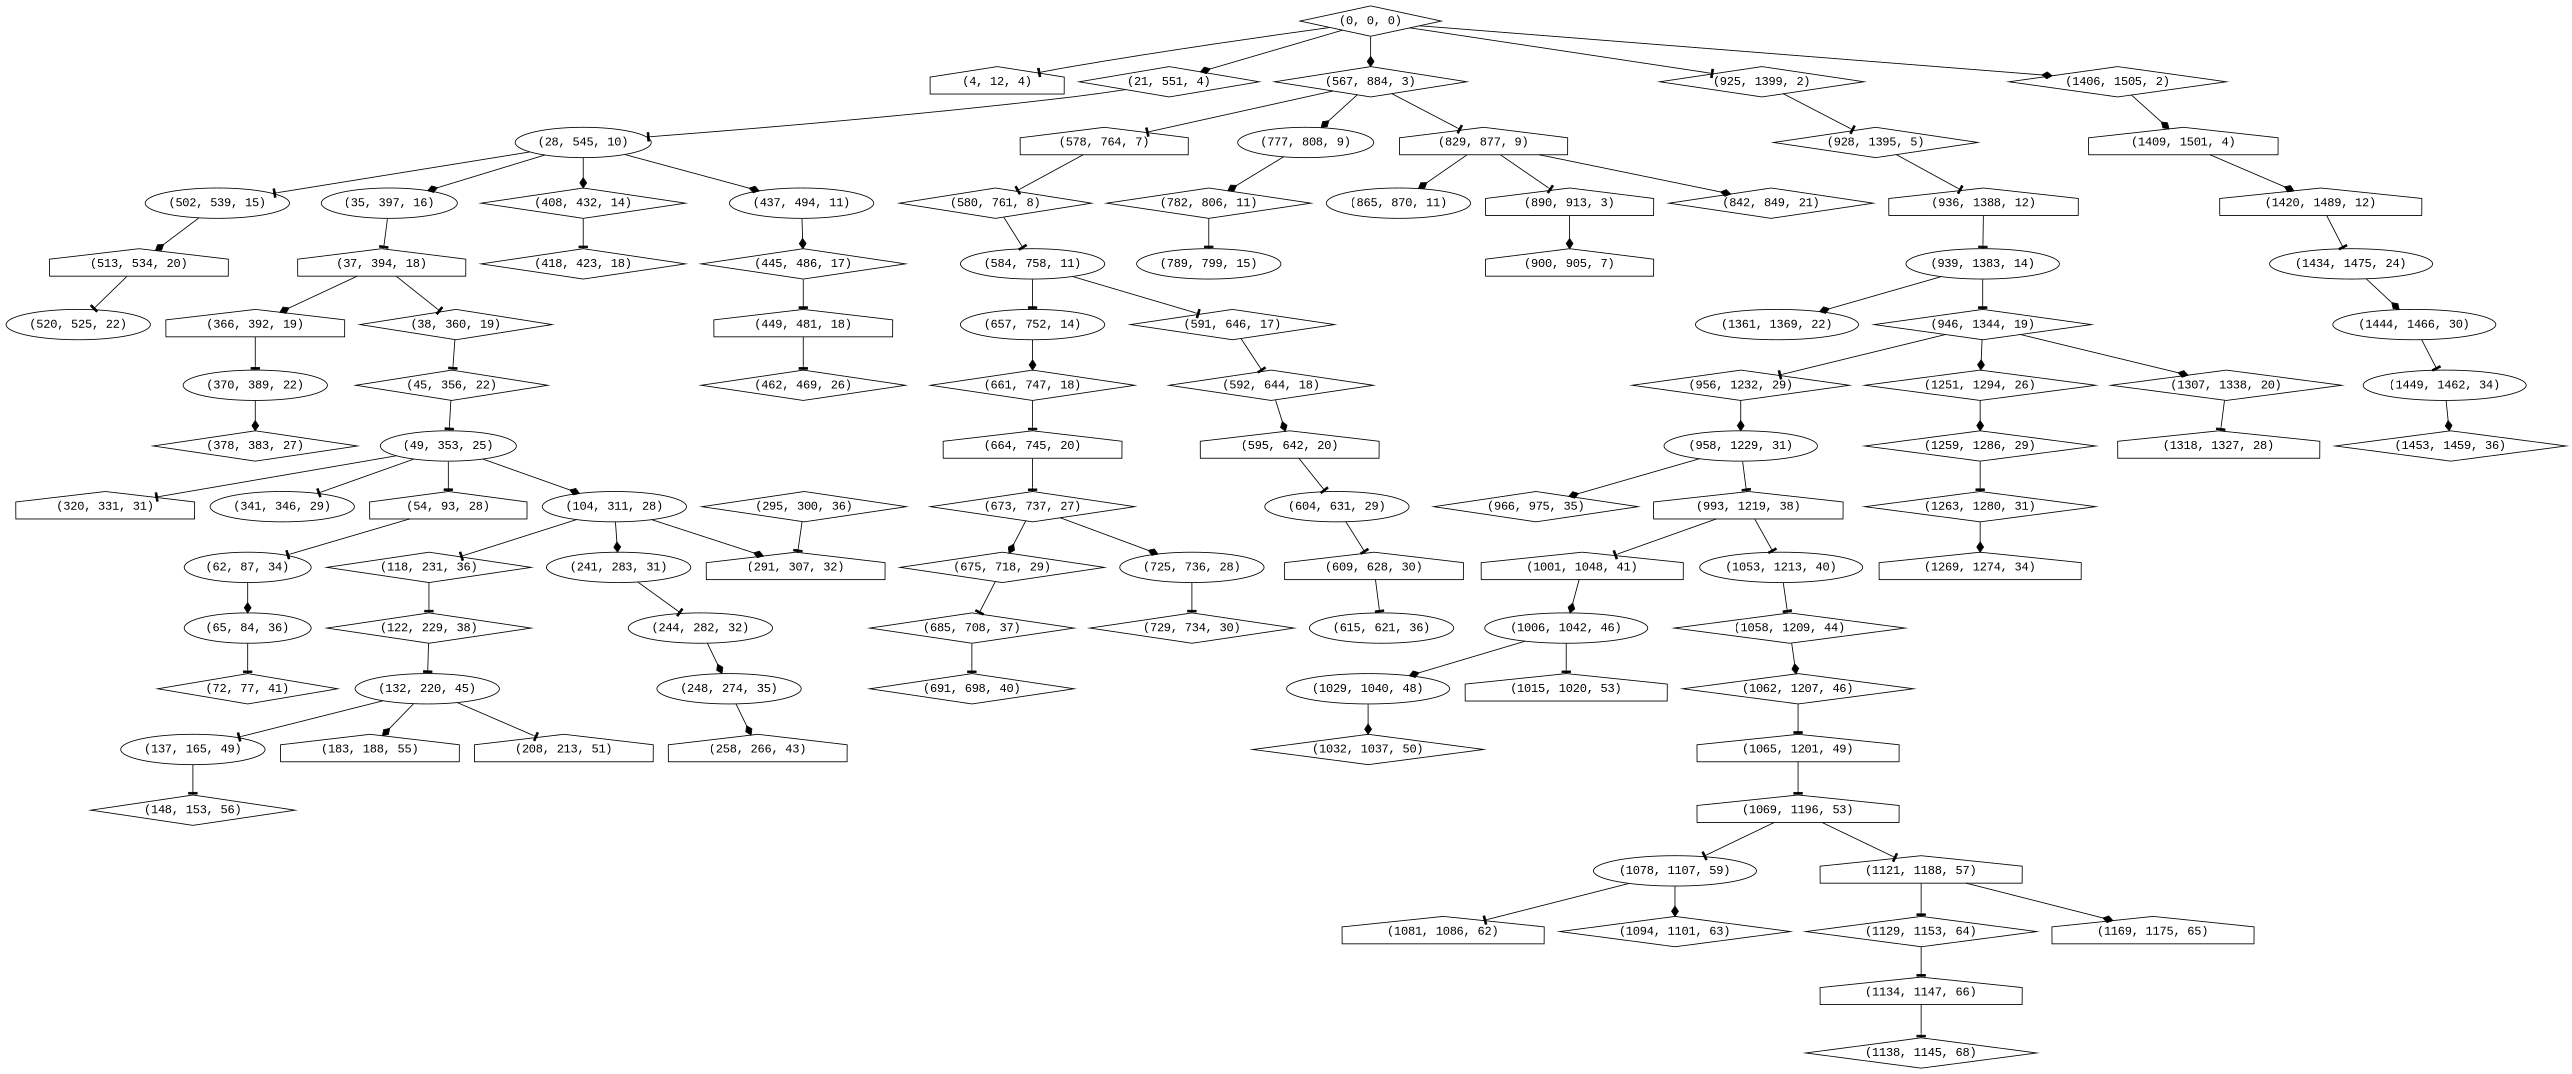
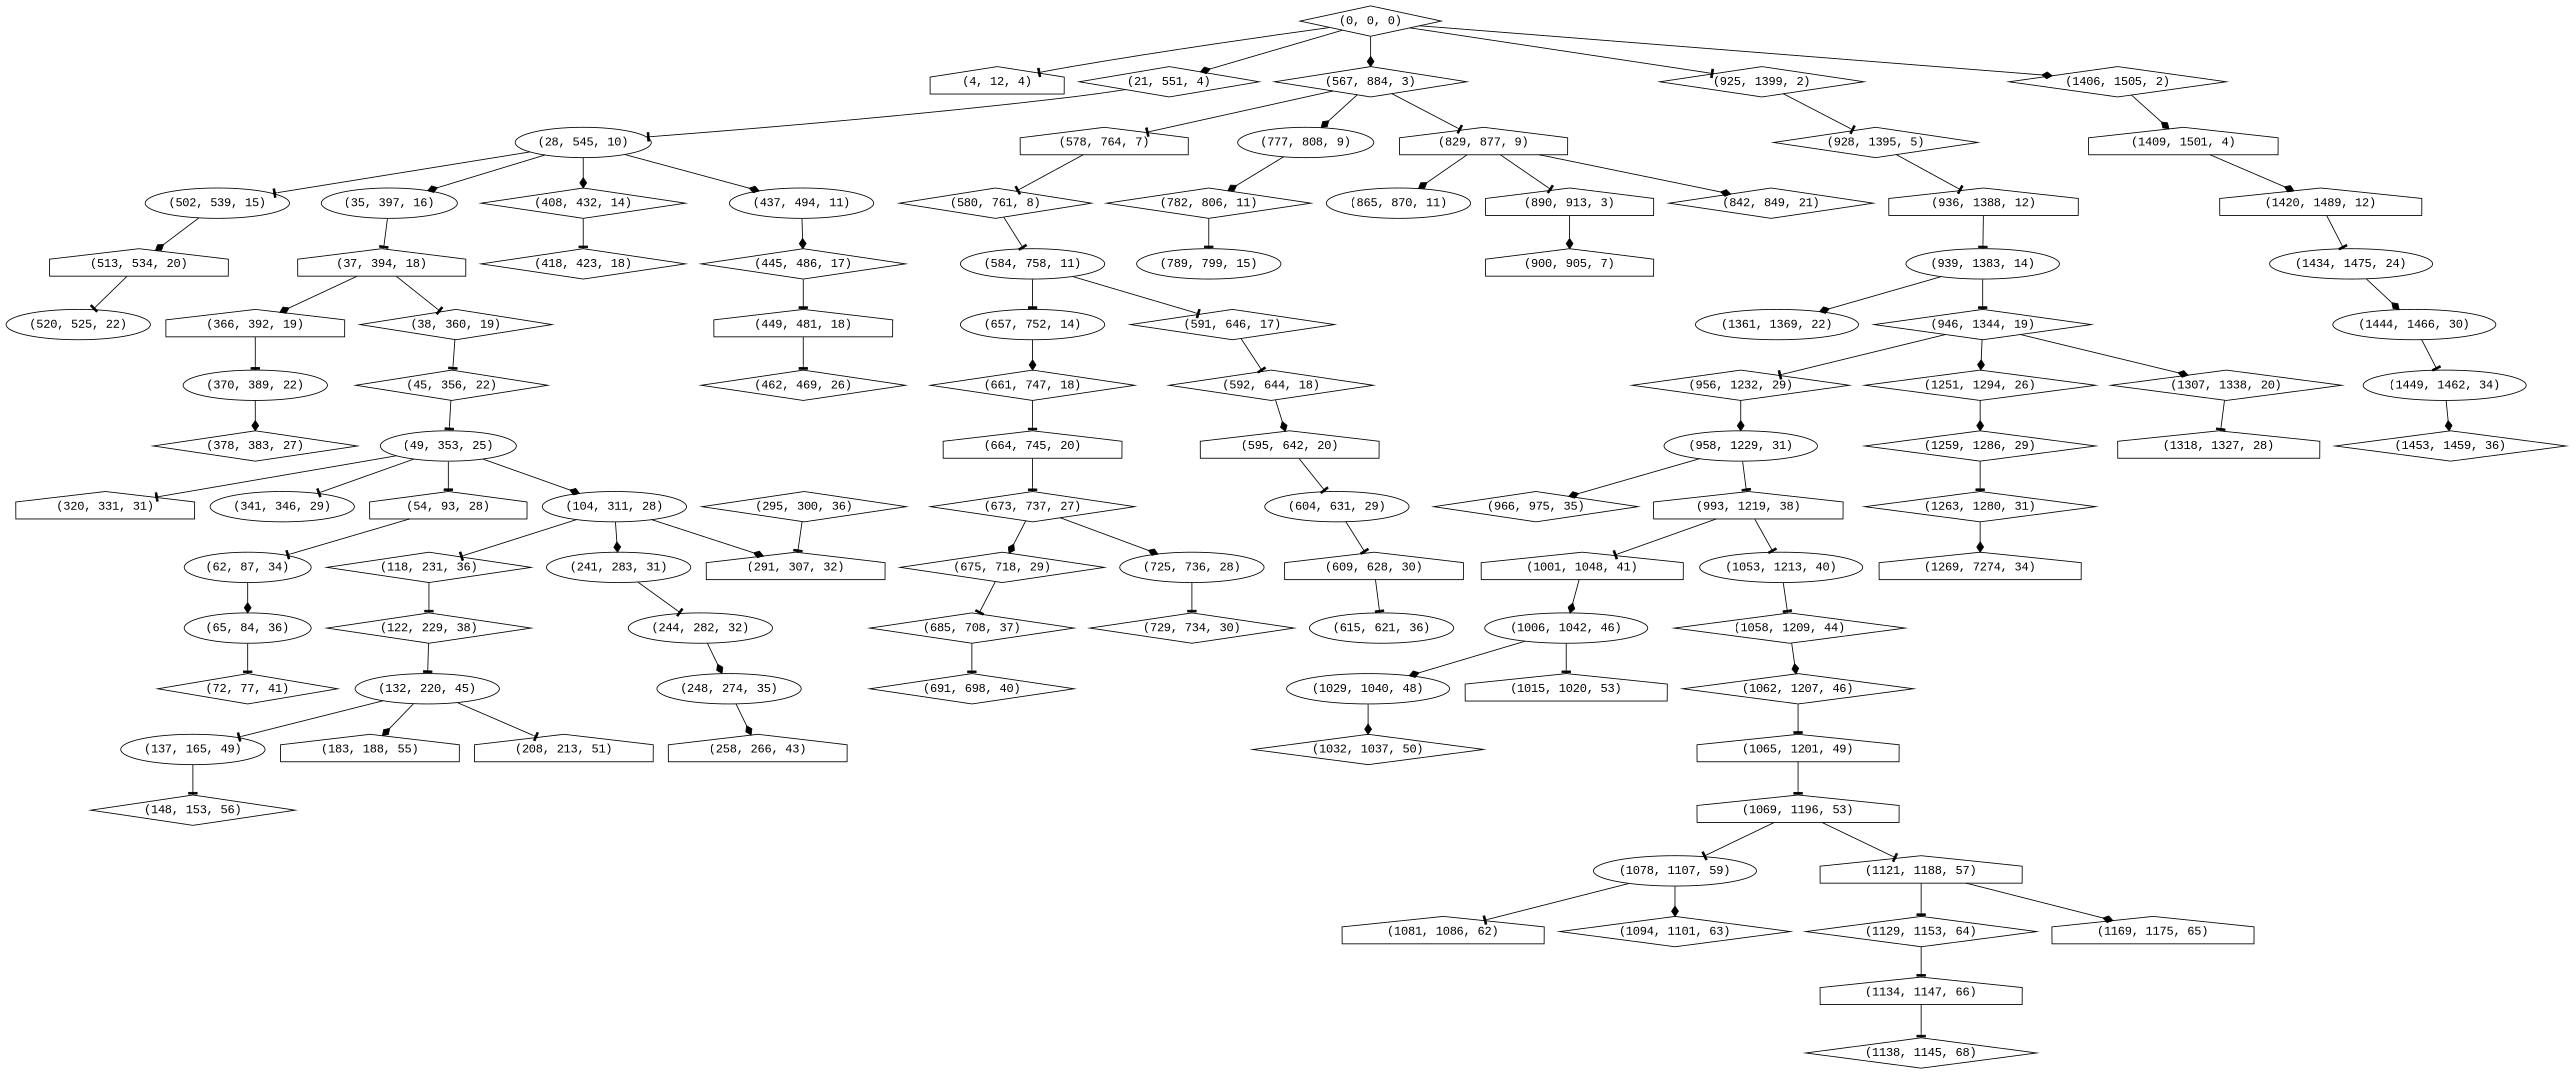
(1980, 567) -> (1980, 567)
